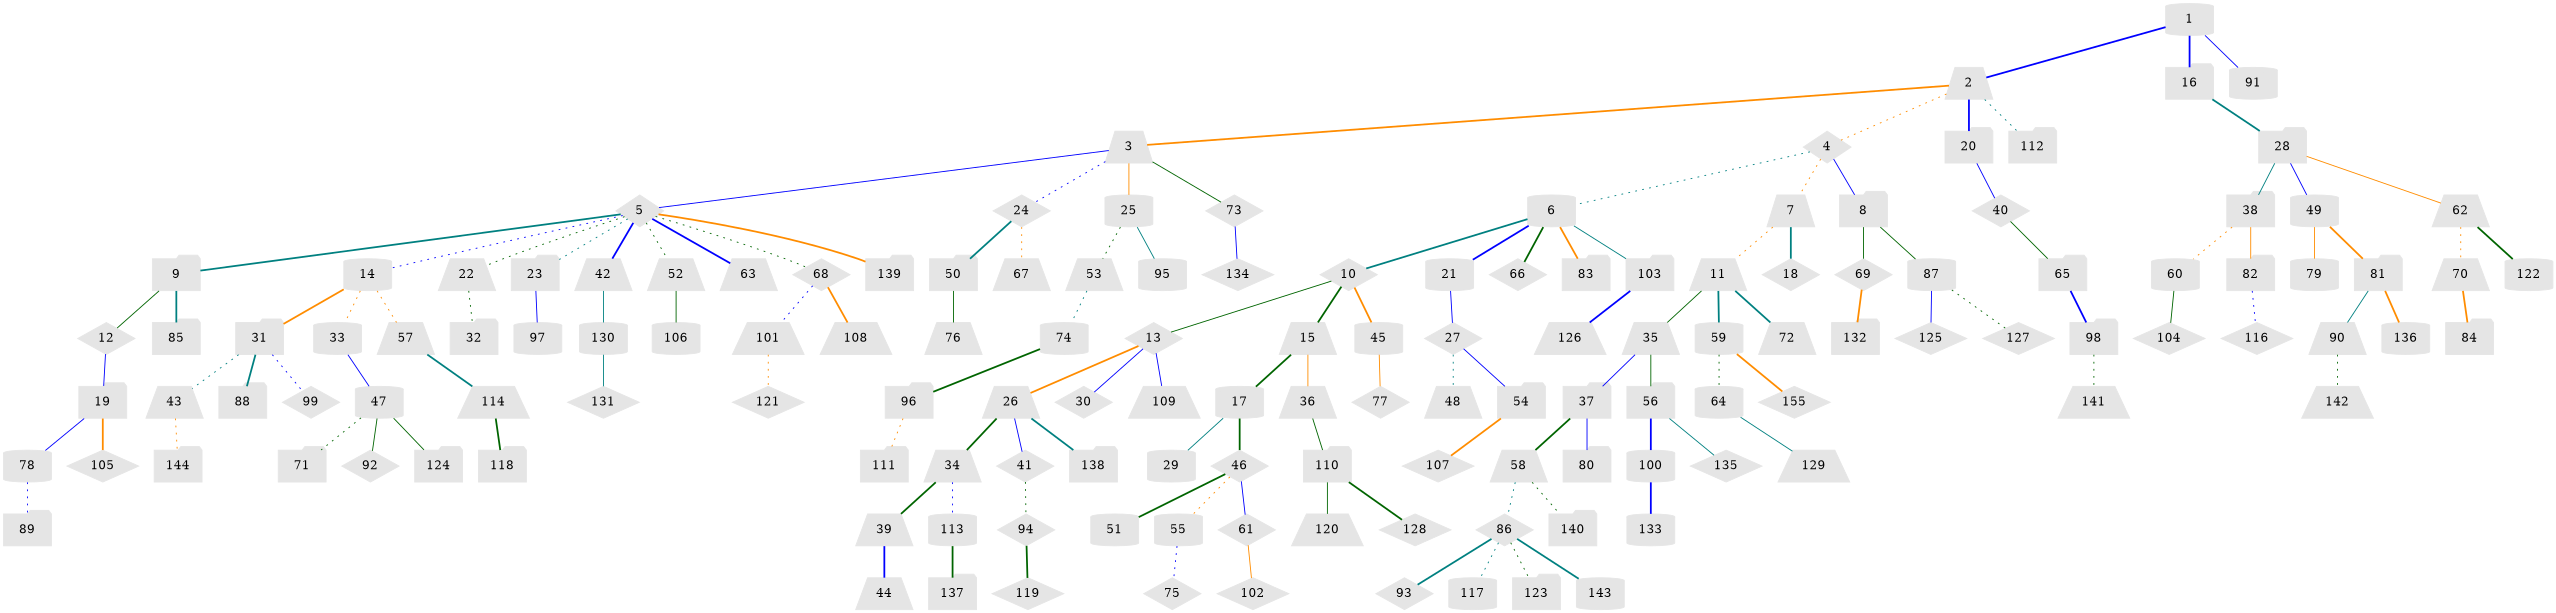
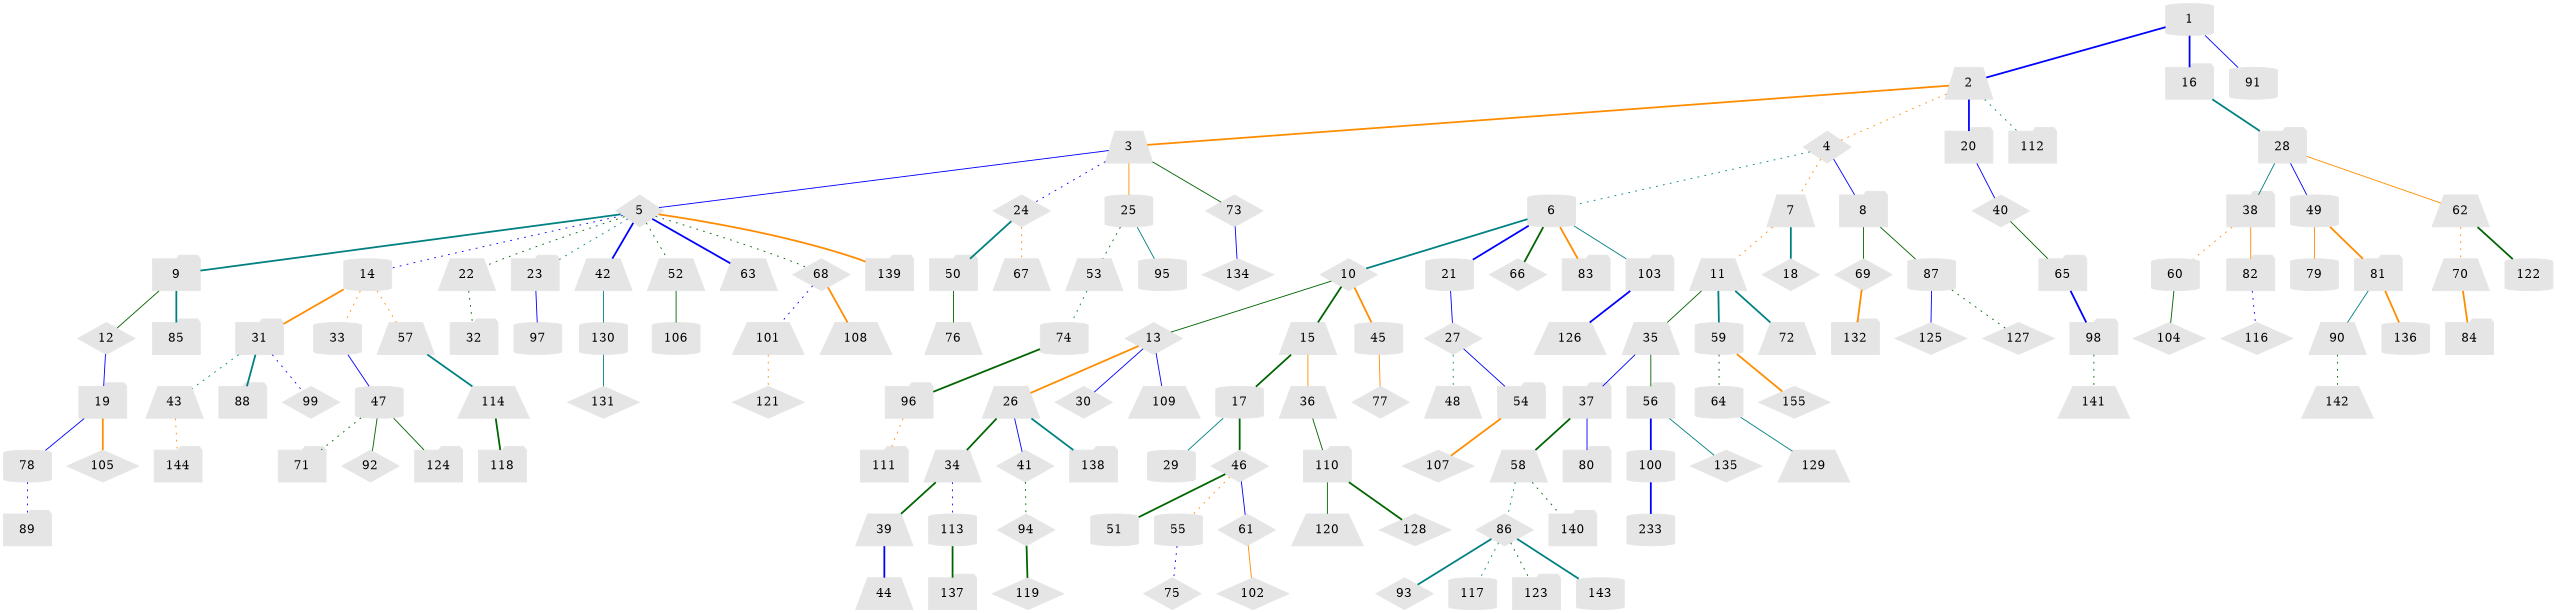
(1651, 530) -> (1651, 530)
